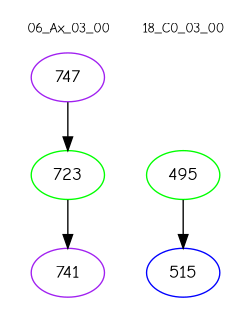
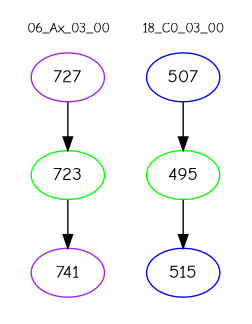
(68, 77) -> (68, 77)
none -> (183, 77)
